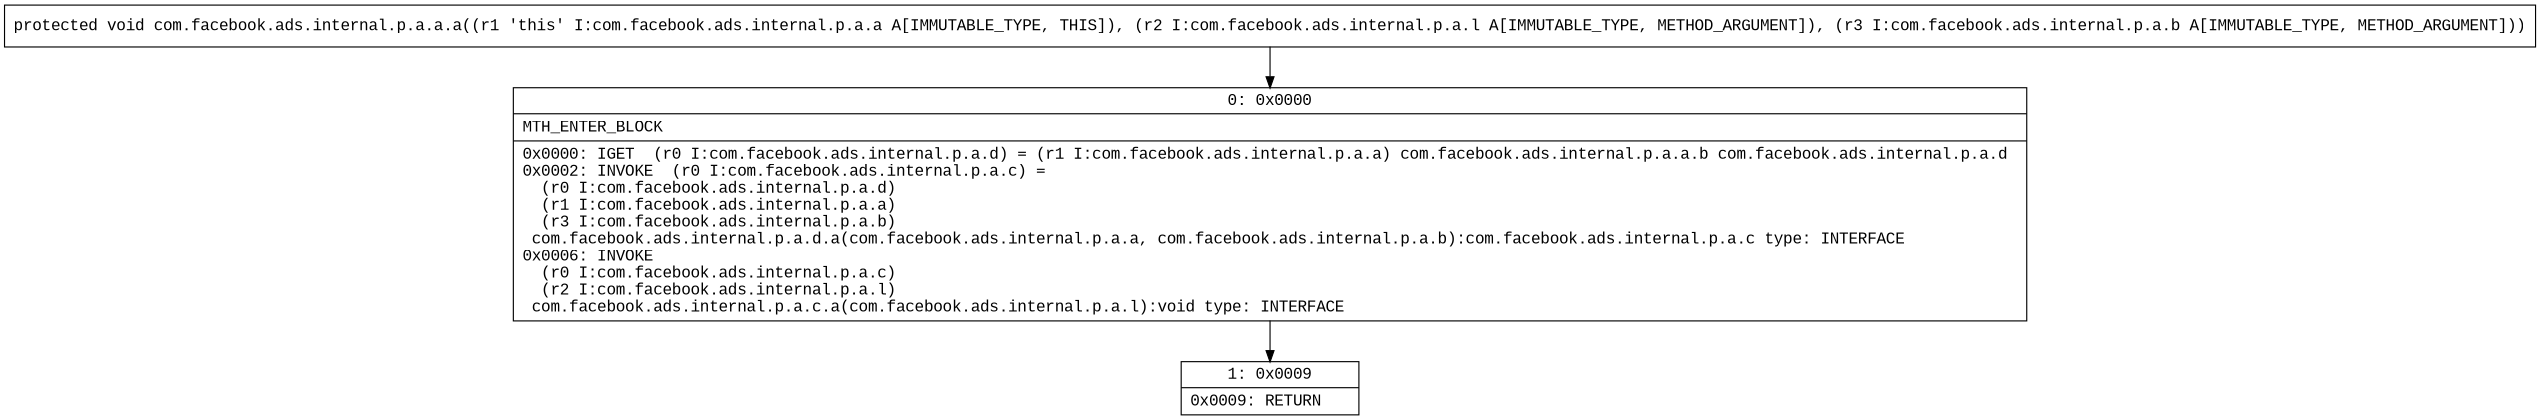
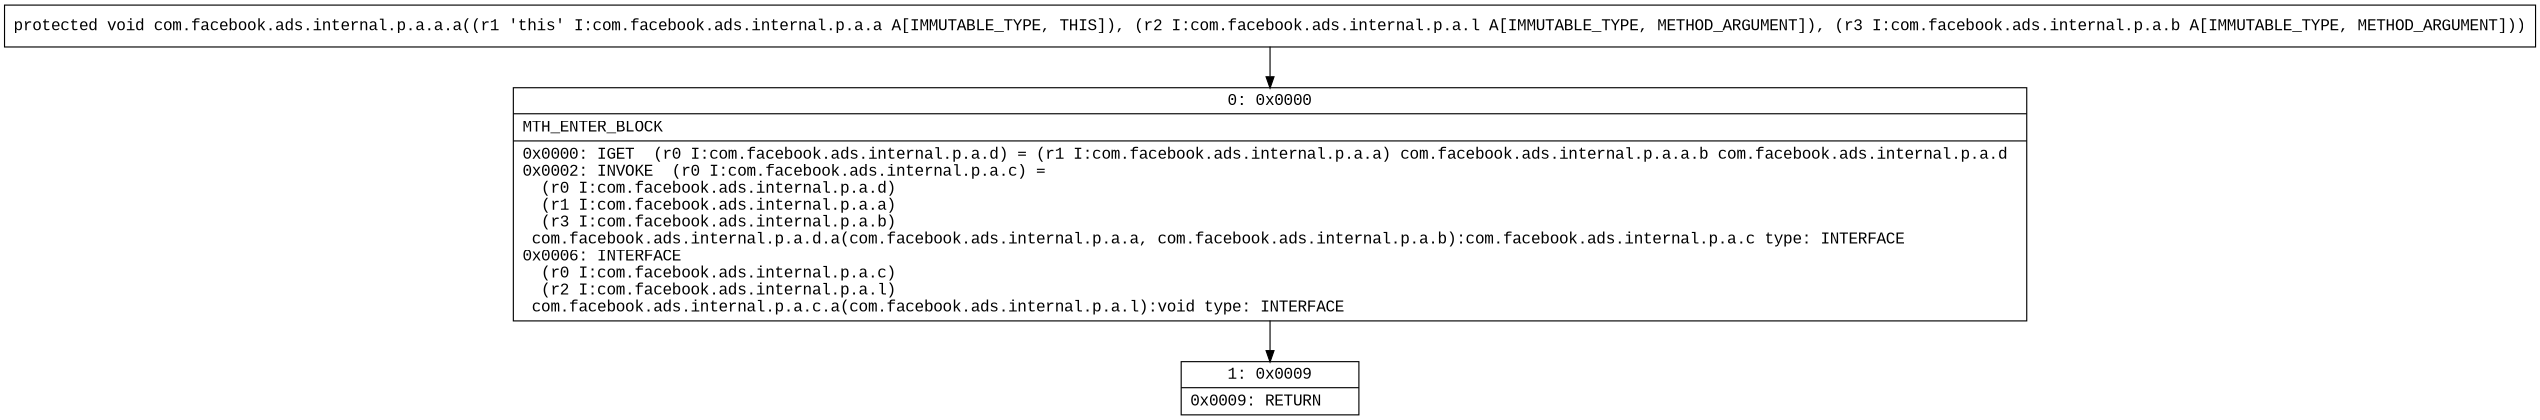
(598, 256) -> (611, 256)
